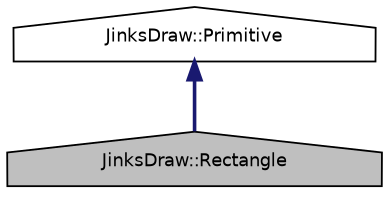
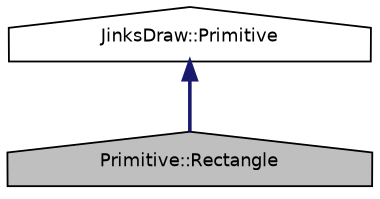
(195, 162) -> (190, 162)
